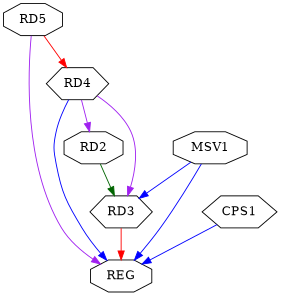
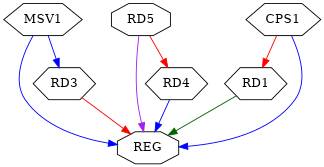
none -> (256, 84)
(132, 135) -> none
(94, 148) -> none
(210, 148) -> (43, 20)
